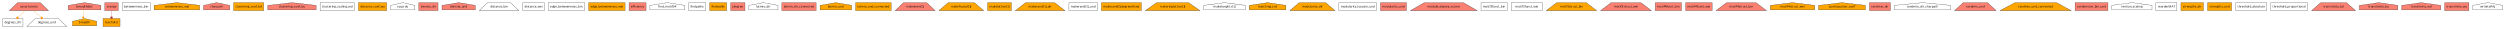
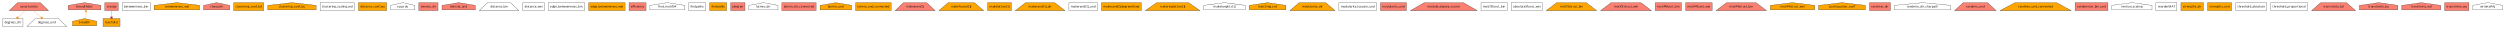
(292, 7) -> (292, 7)
(1527, 7) -> (1527, 7)
(83, 13) -> (86, 16)
